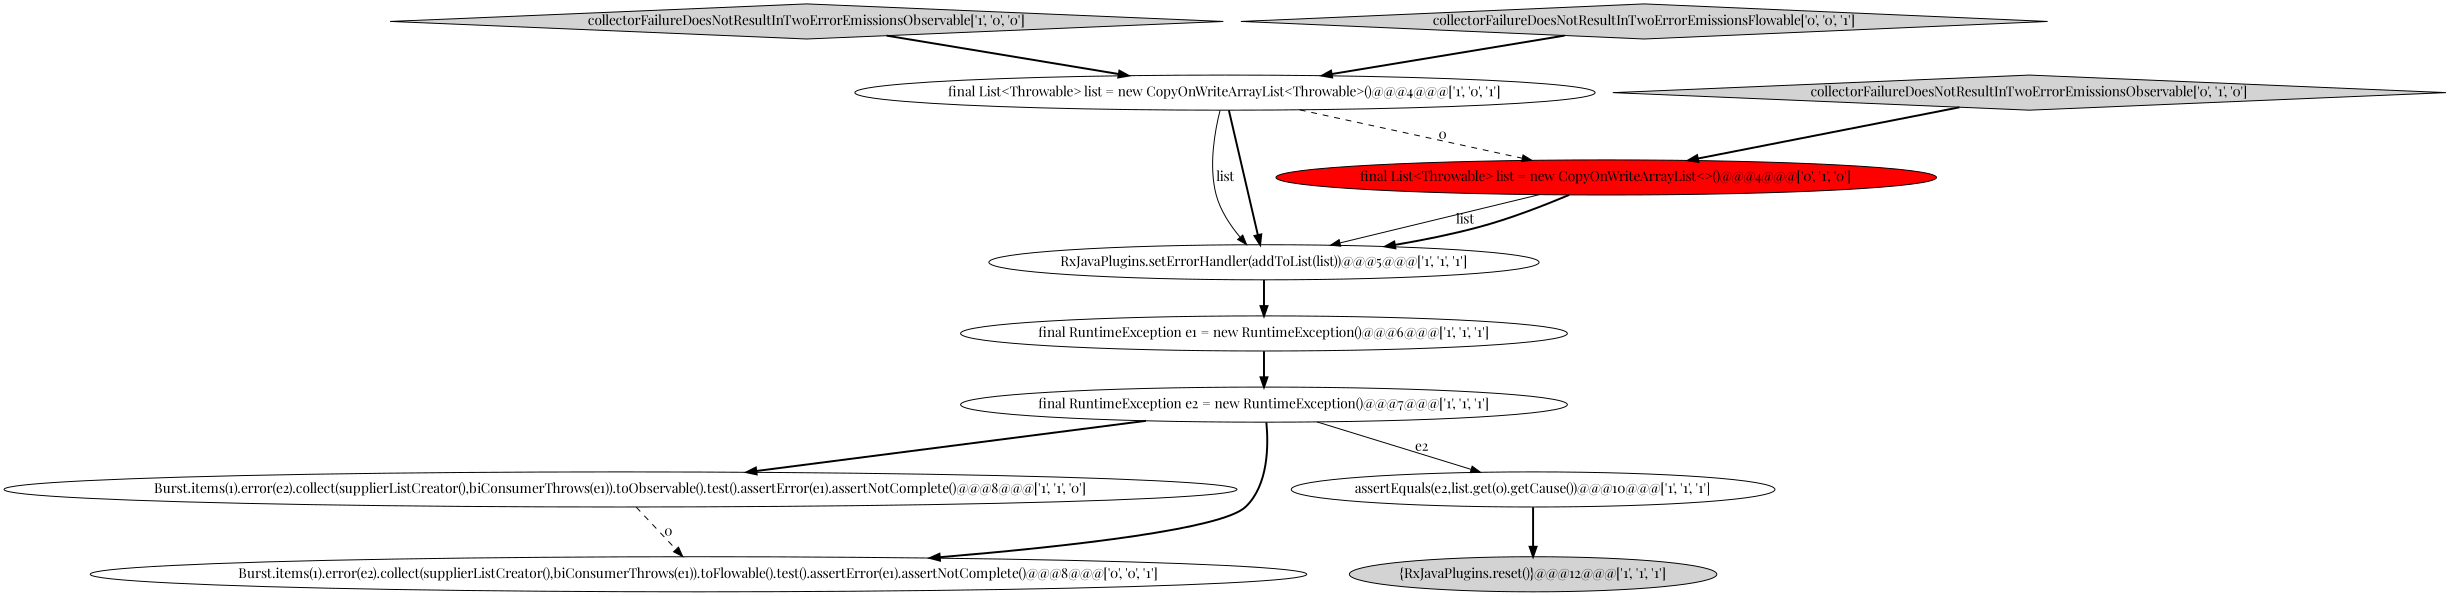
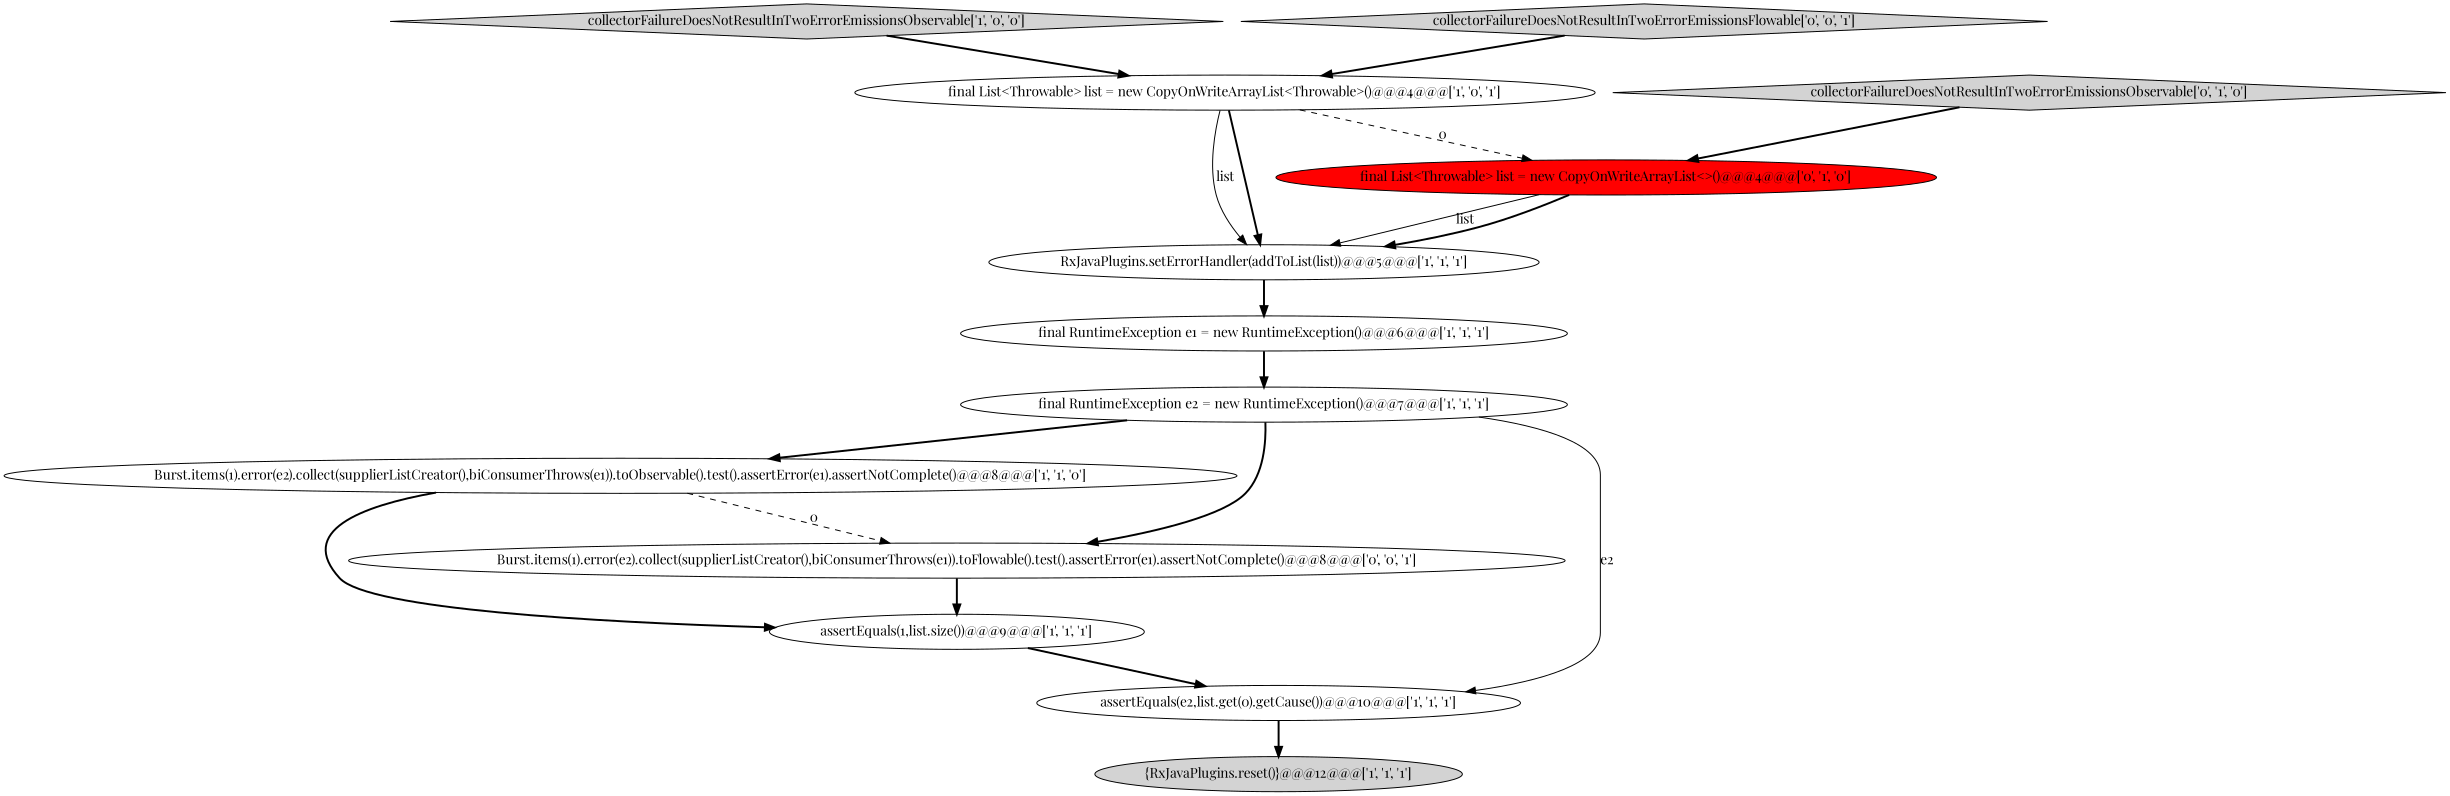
none -> (957, 632)
